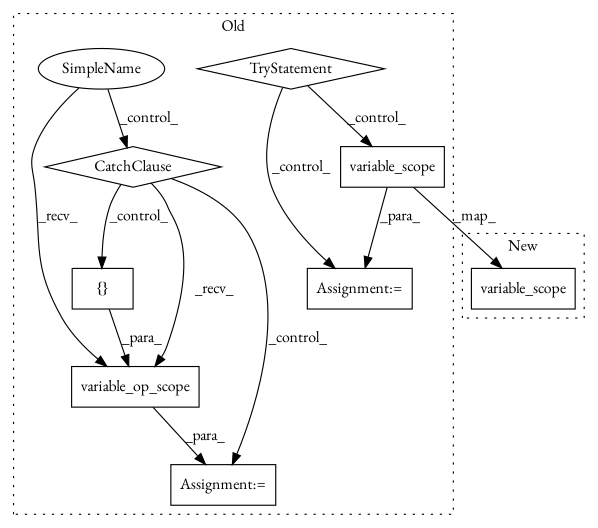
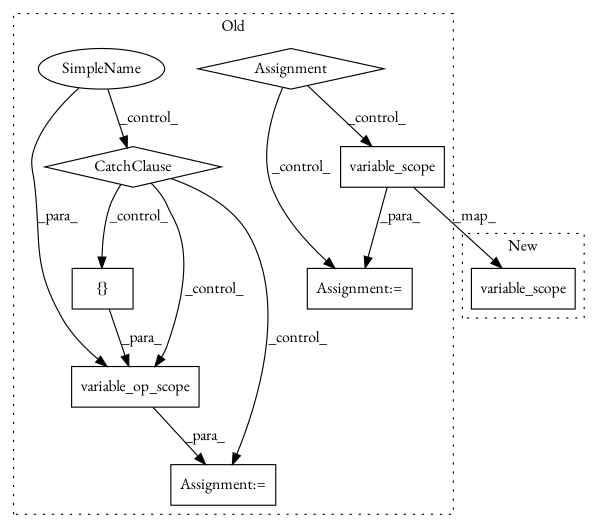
(291, 69) -> (291, 69)
(58, 216) -> (58, 216)
(214, 289) -> (214, 289)
